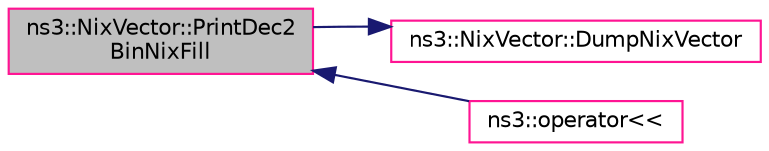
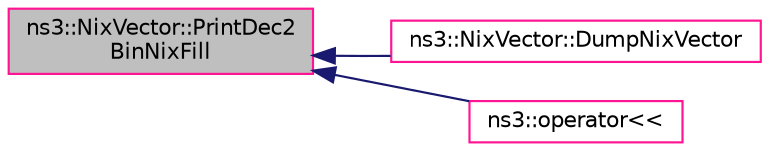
(341, 27) -> (363, 56)
